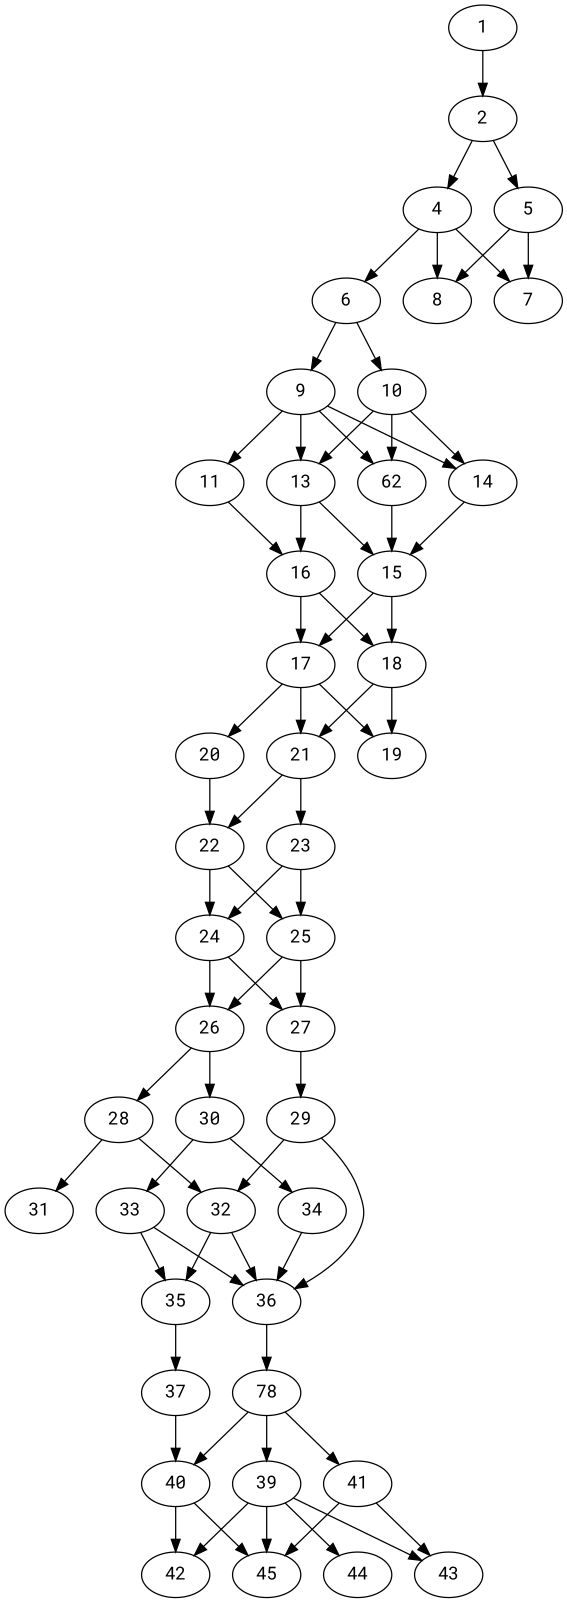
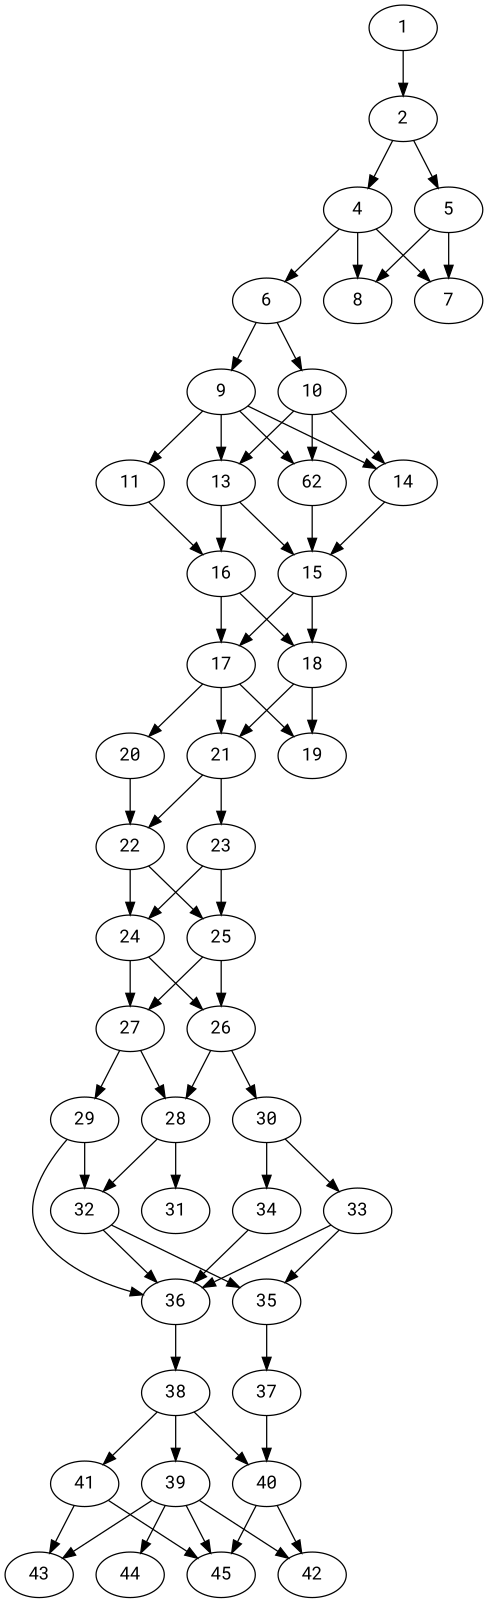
none -> (150, 1069)
(267, 1393) -> (176, 1393)
